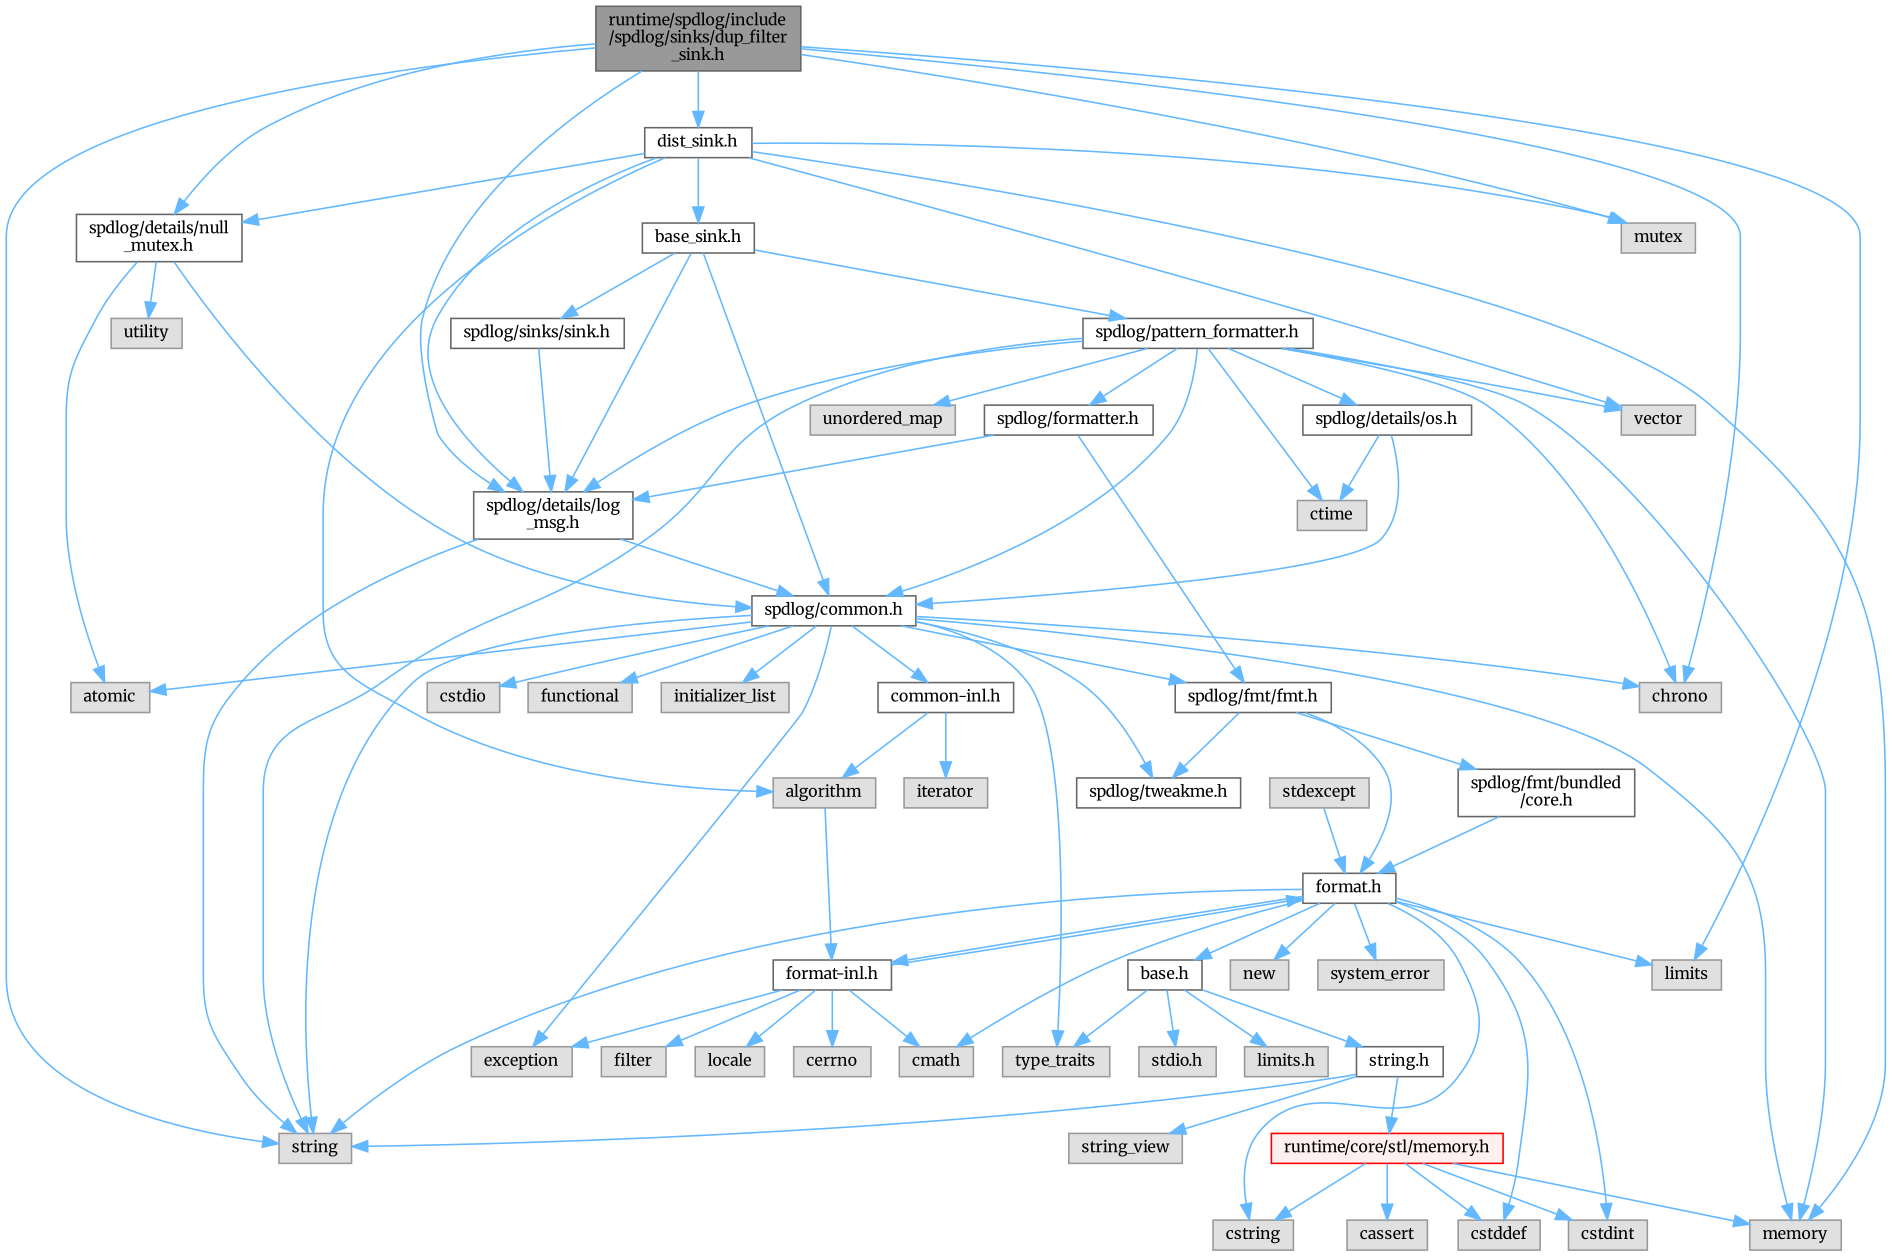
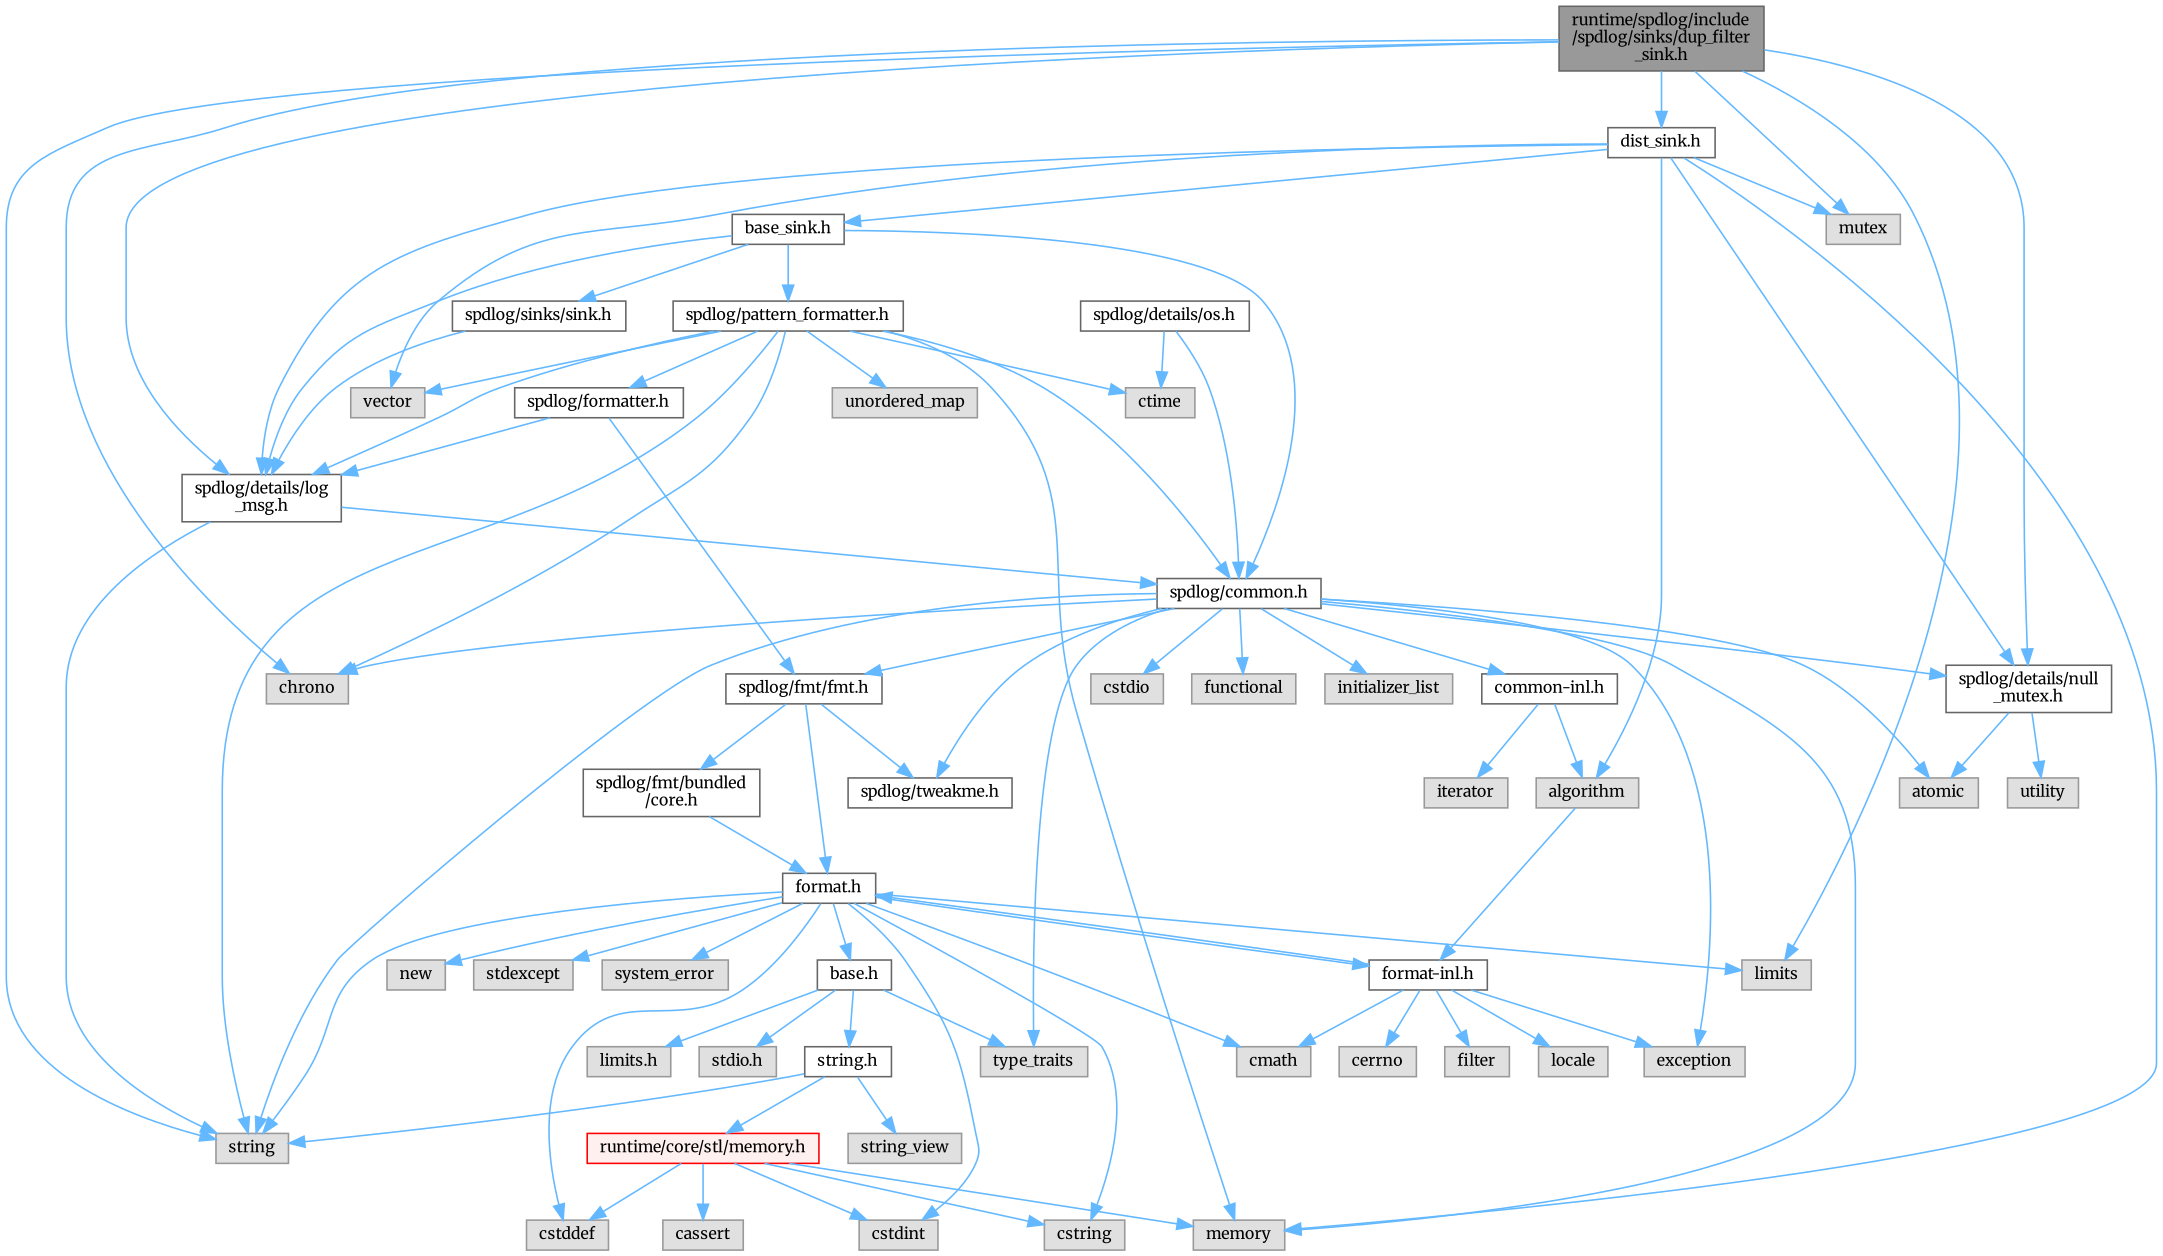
(1285, 373) -> none
(410, 510) -> (1626, 637)
(1332, 833) -> (685, 929)
